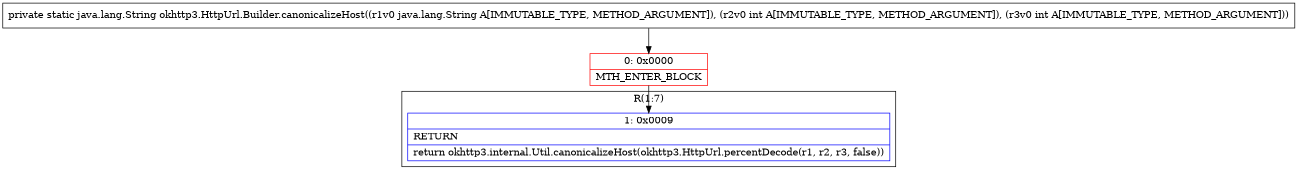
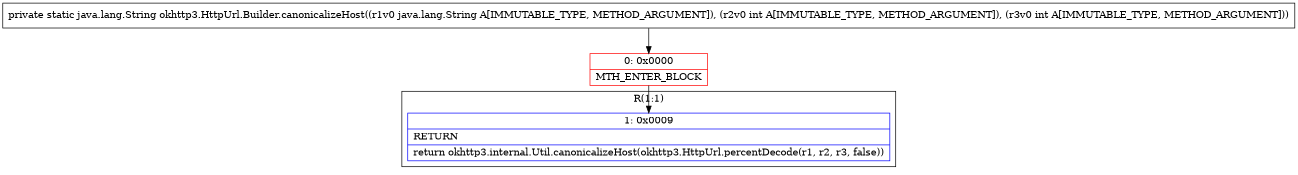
(649, 99) -> (649, 99)
